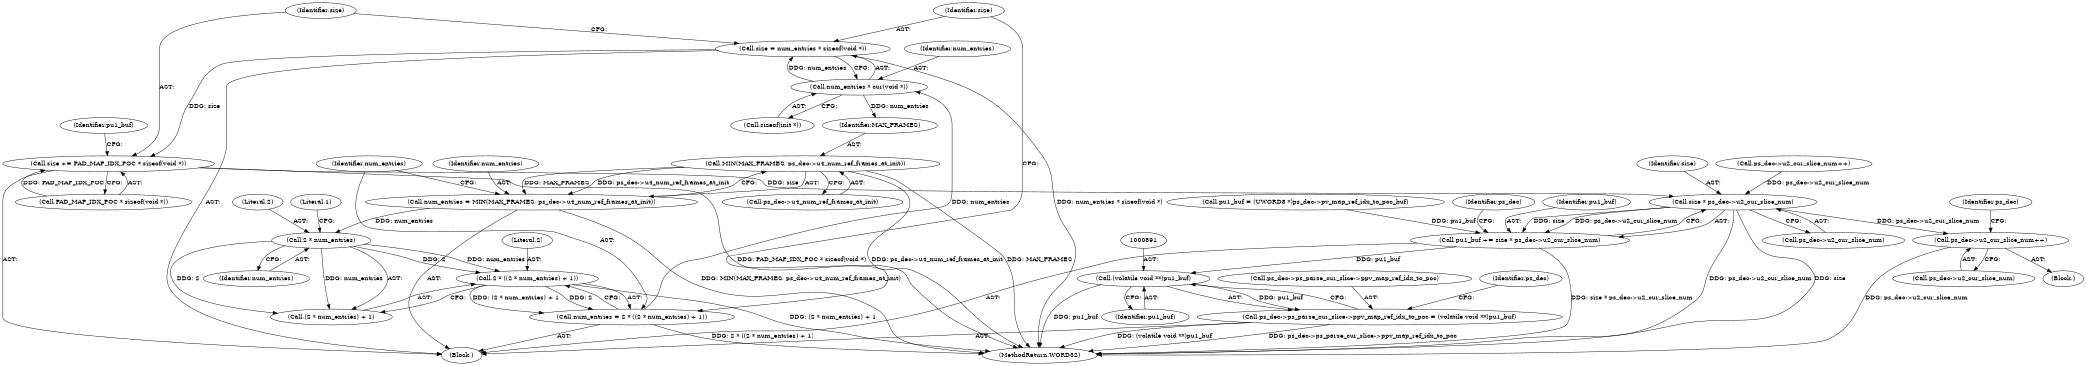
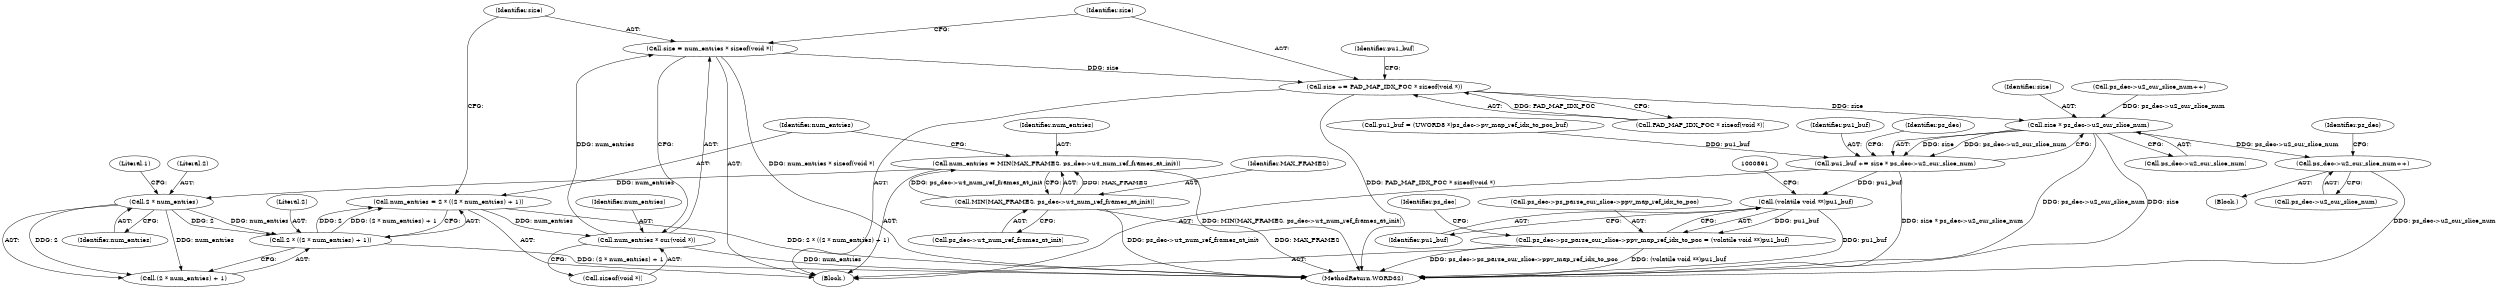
(868, 104) -> (883, 267)
(772, 125) -> (613, 279)
(1152, 260) -> (1792, 183)
